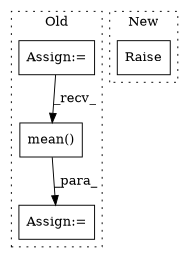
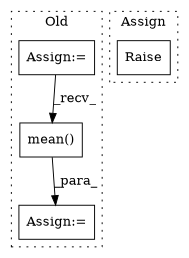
(144, 22) -> (144, 22)
